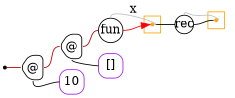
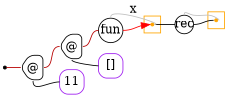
(72, 82) -> (72, 82)
